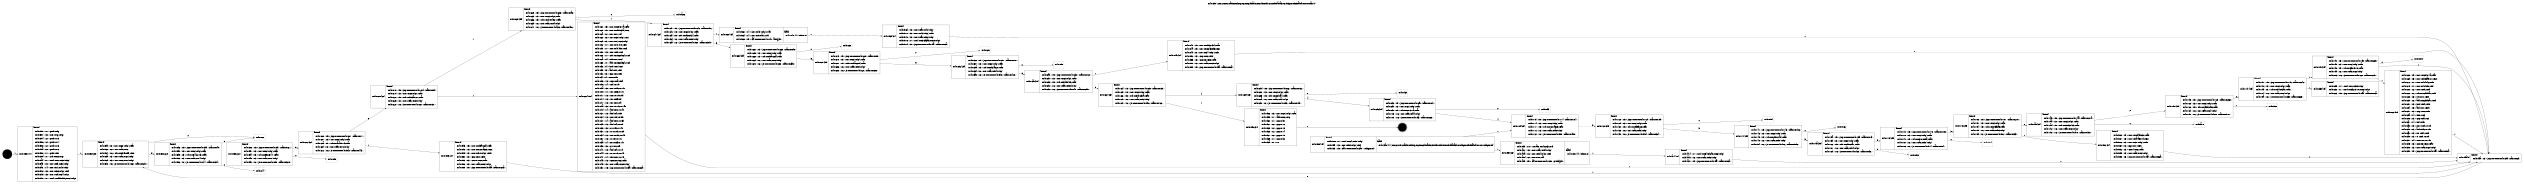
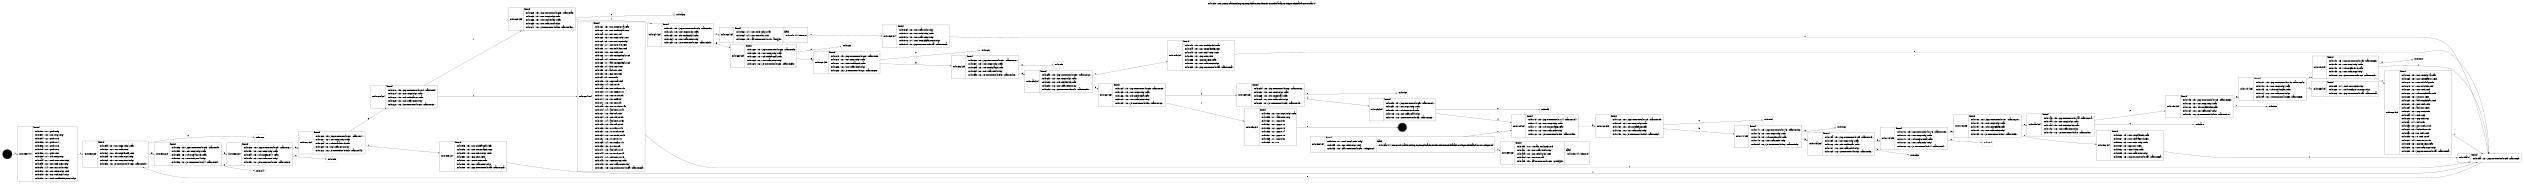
(237, 140) -> (223, 154)
(1699, 157) -> none
